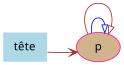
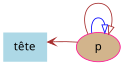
(58, 53) -> (67, 42)
